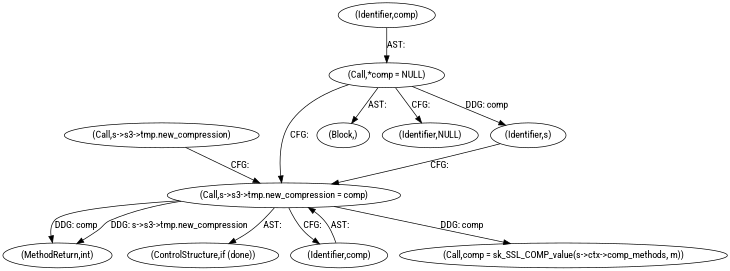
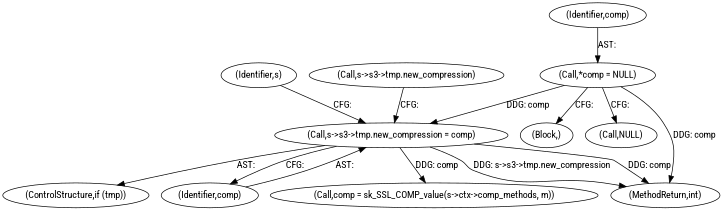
(456, 104) -> (663, 123)
(378, 105) -> (585, 105)
(300, 135) -> (528, 105)
(430, 135) -> (621, 135)
(203, 255) -> (76, 195)
